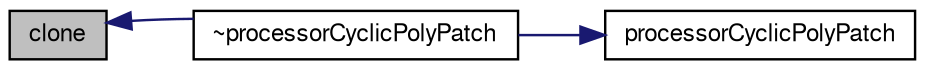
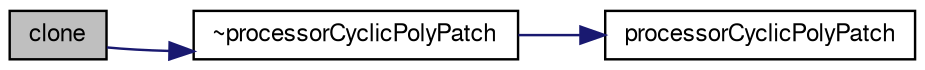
(162, 19) -> (138, 50)
